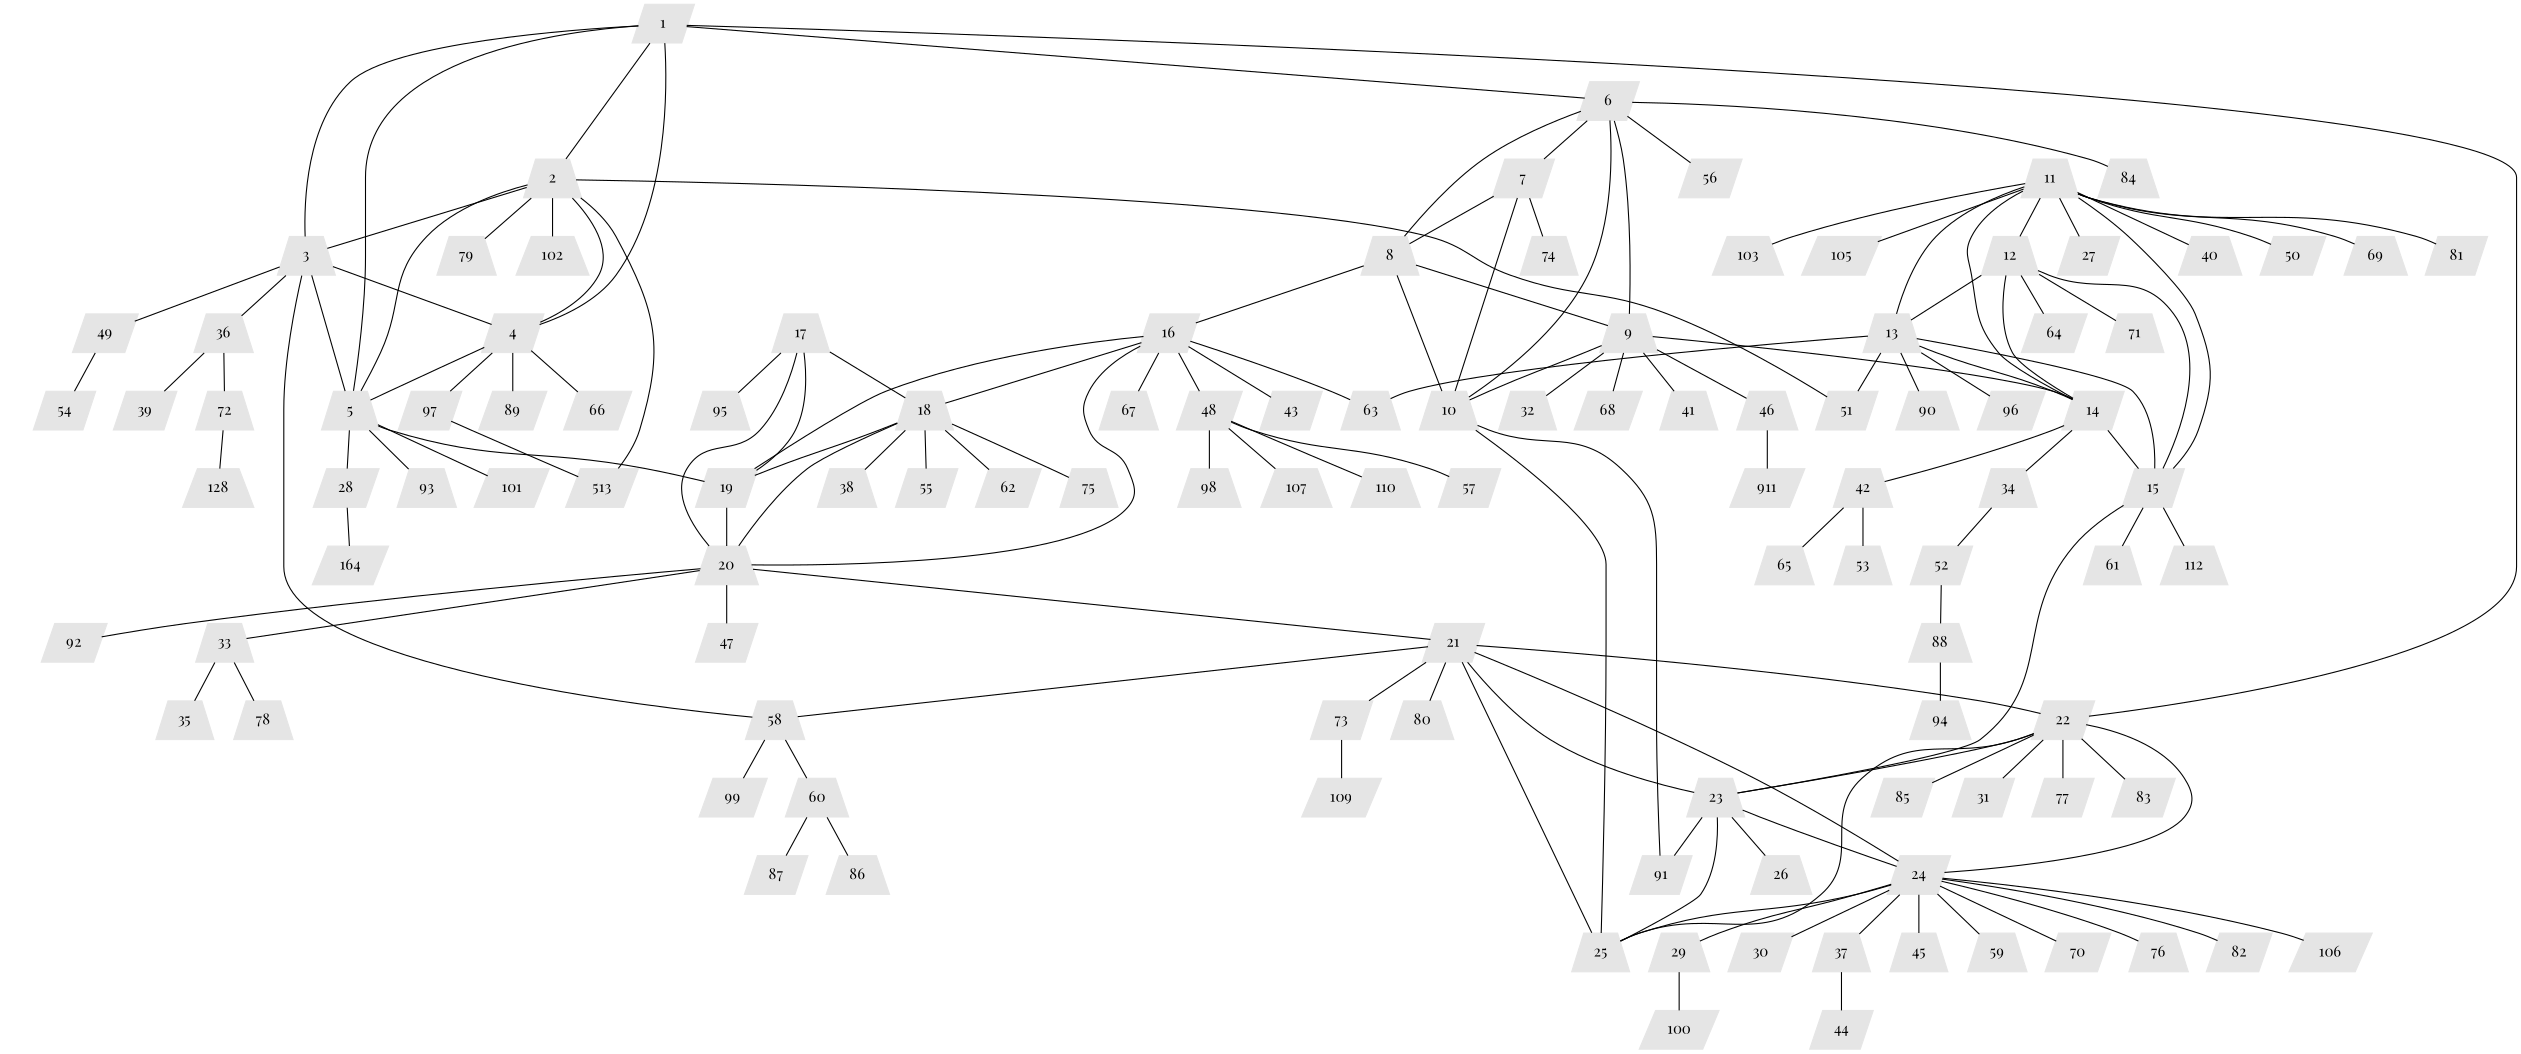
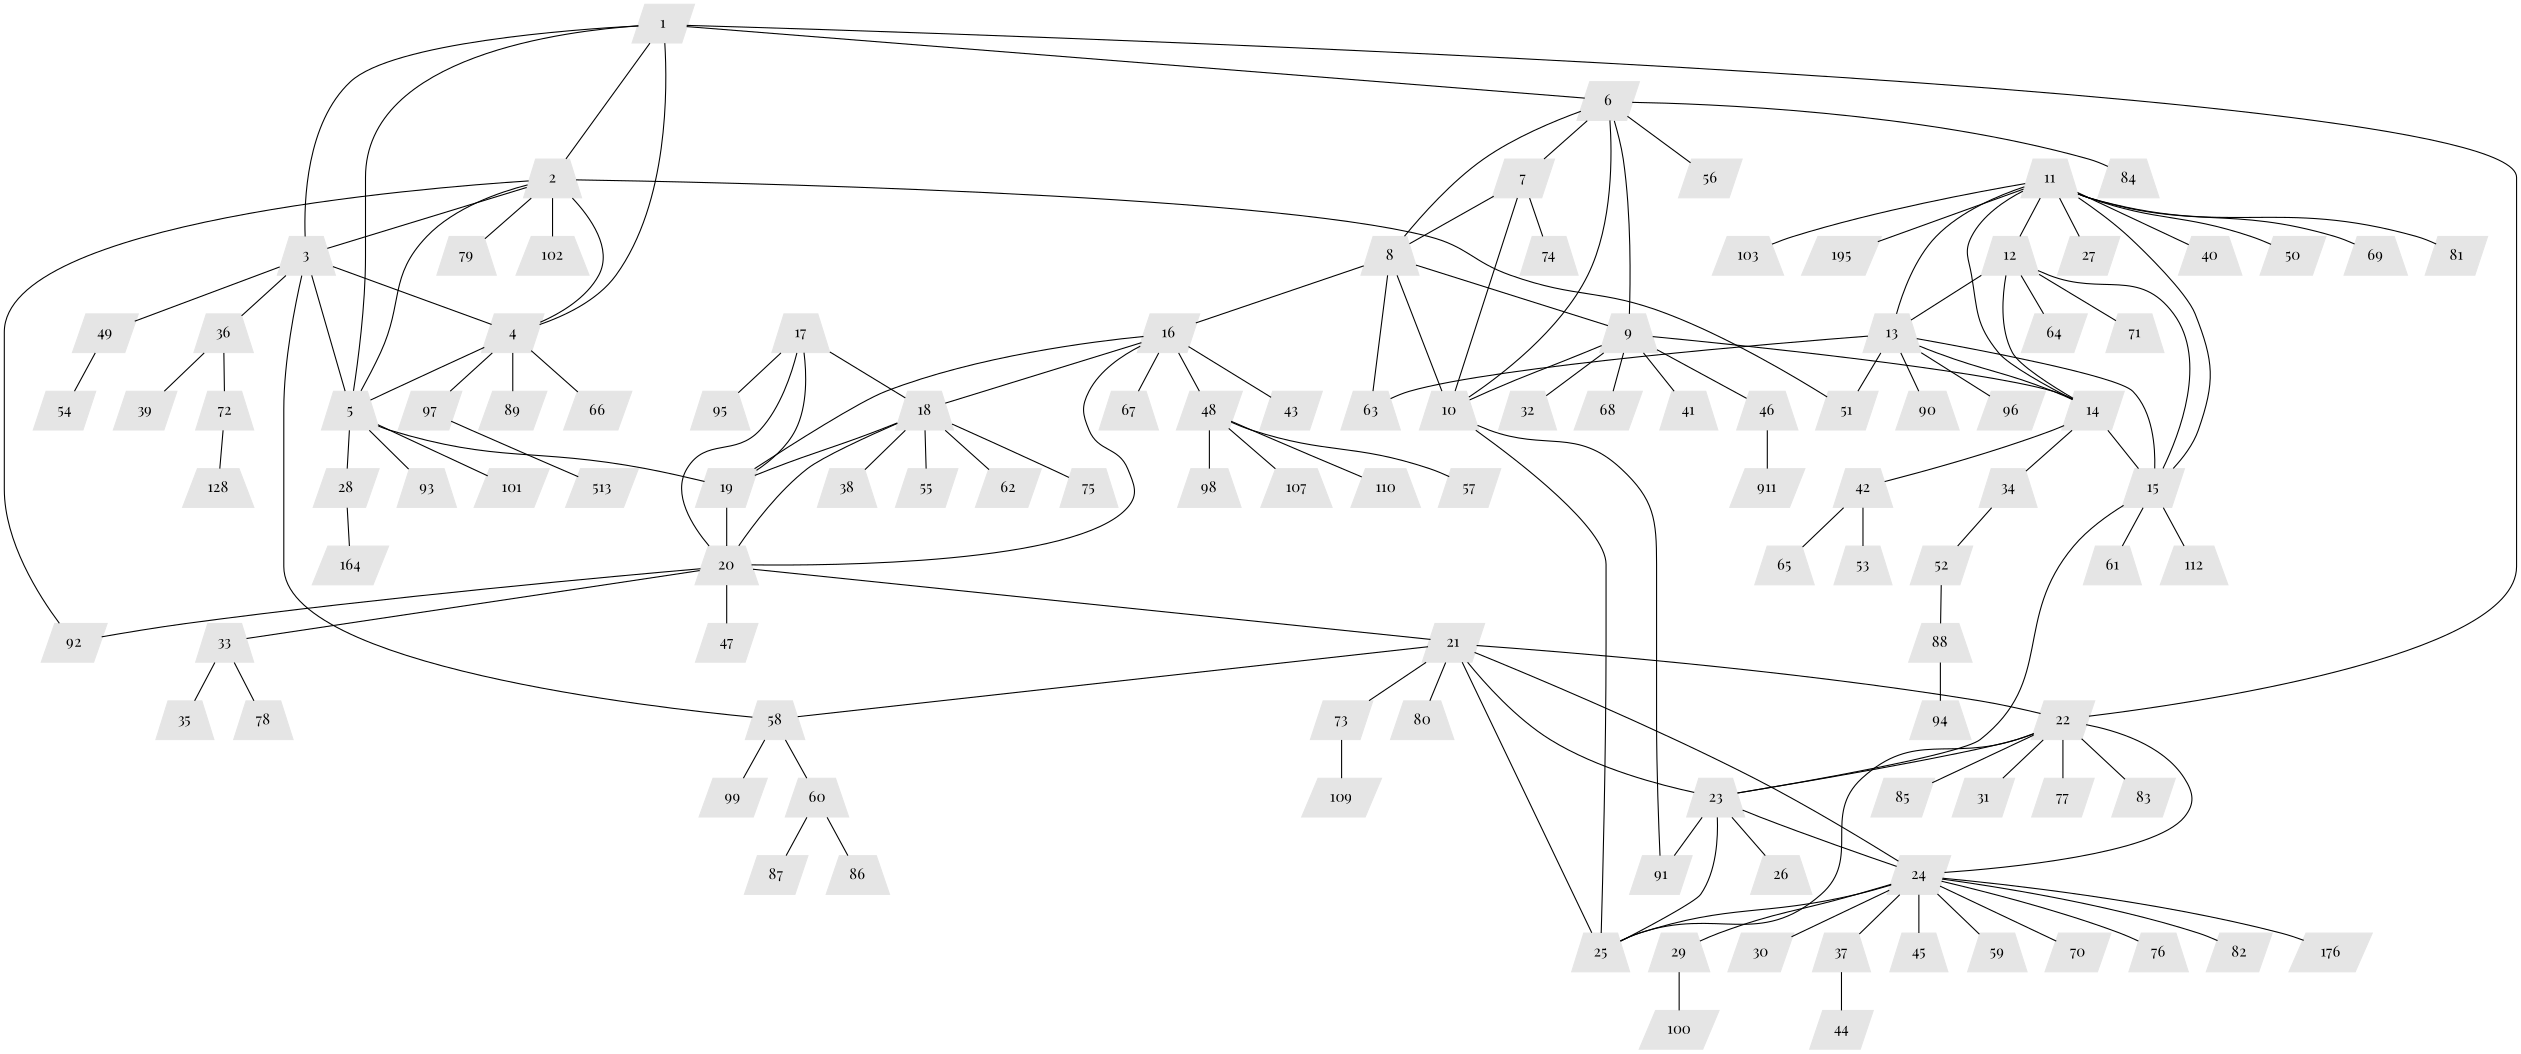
(1841, 256) -> (1841, 256)
(652, 326) -> (101, 252)
(1271, 369) -> (1380, 333)
(2331, 952) -> (2331, 952)
